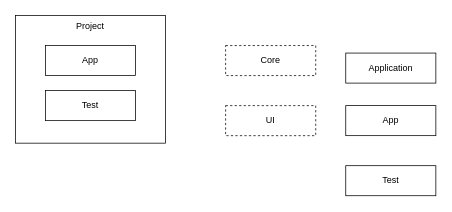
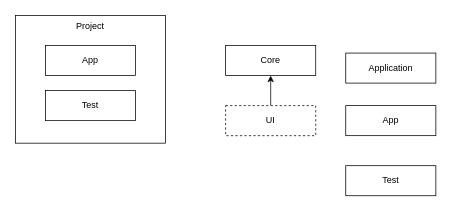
(270, 60) -> (270, 60)
none -> (270, 93)
